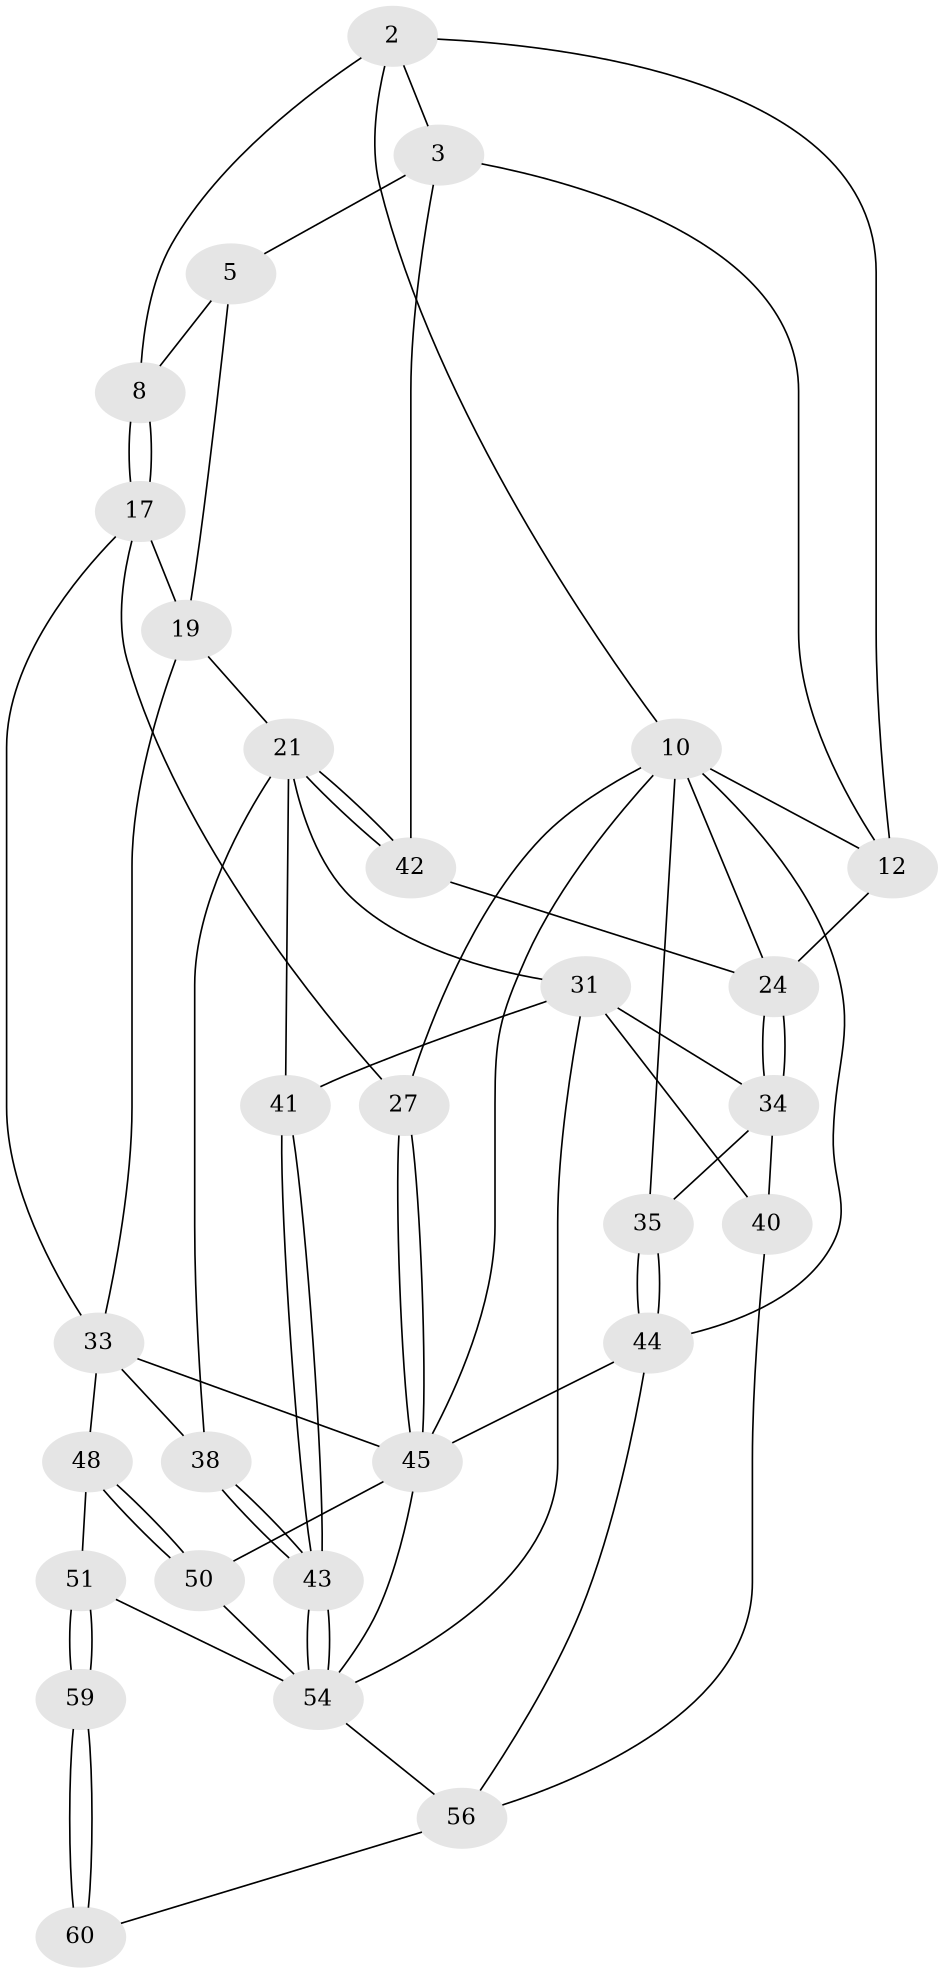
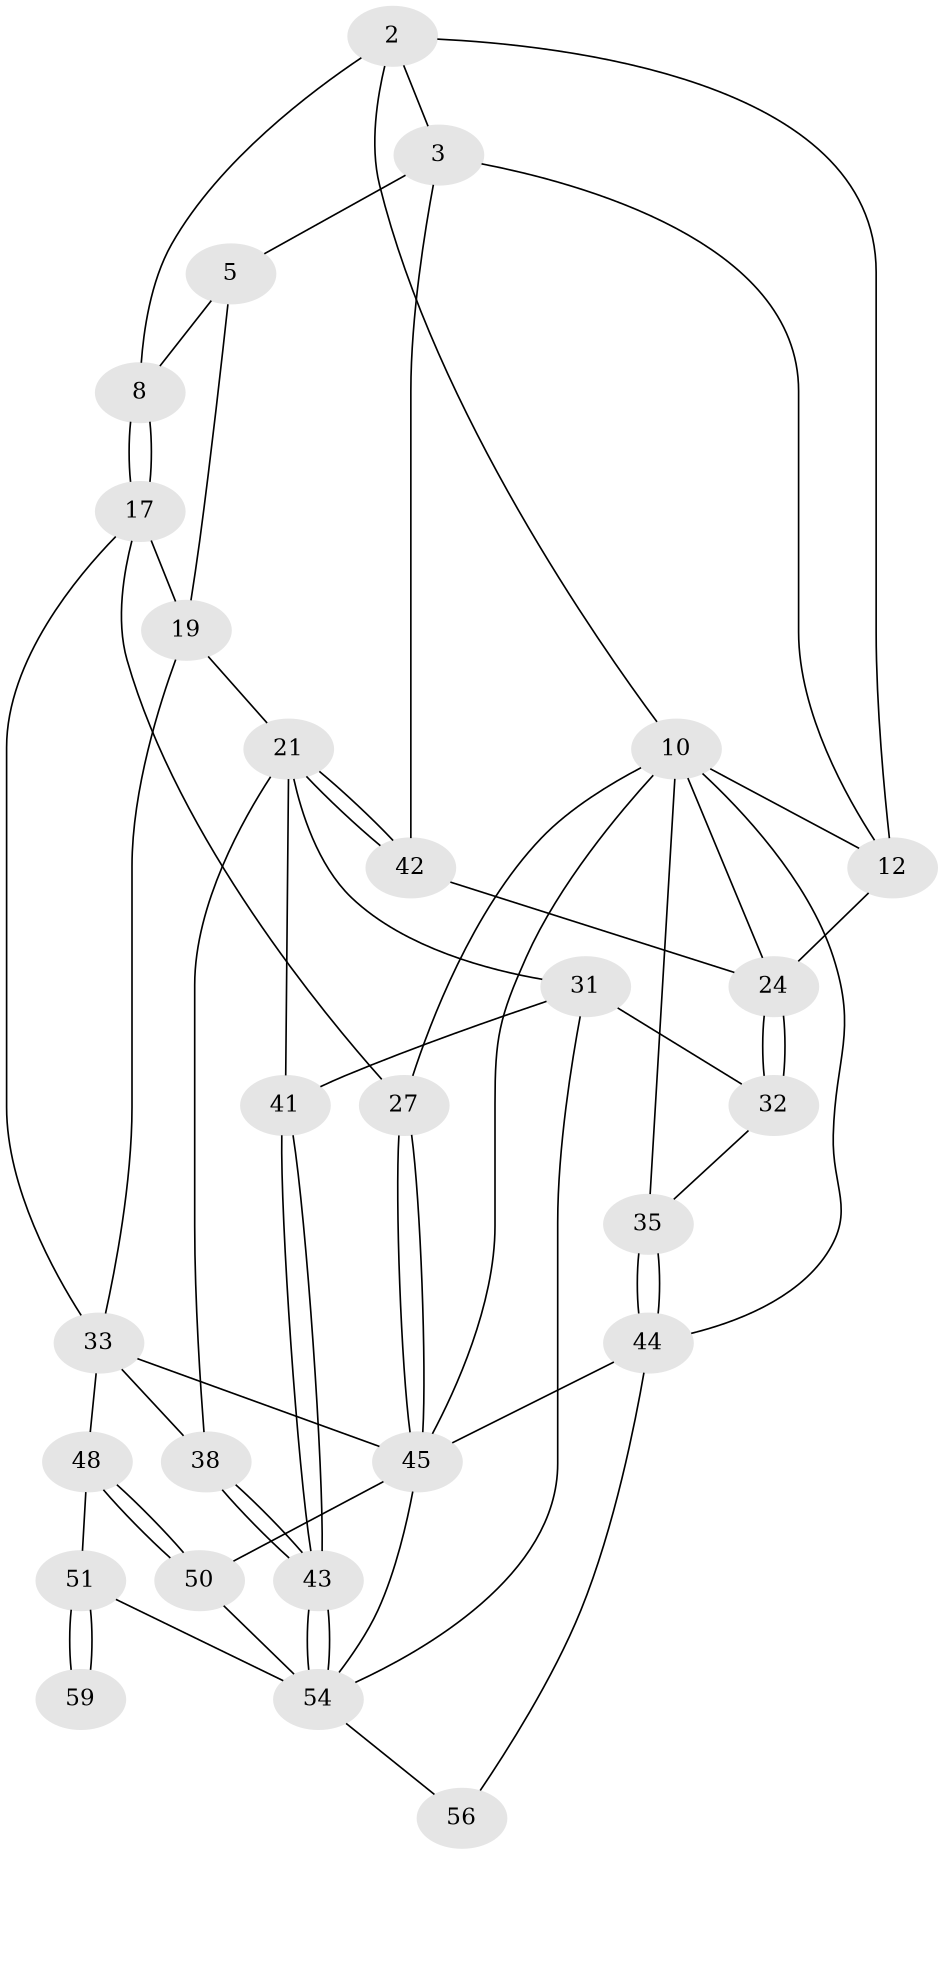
(774, 1106) -> (774, 1106)
(767, 1224) -> none
(81, 1937) -> none
